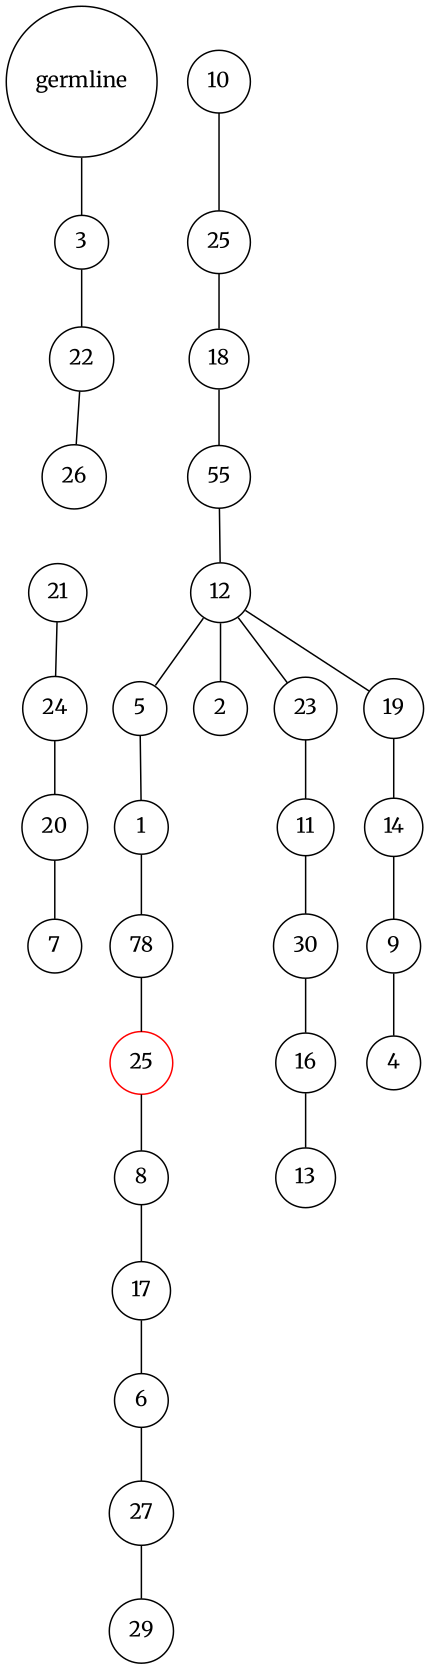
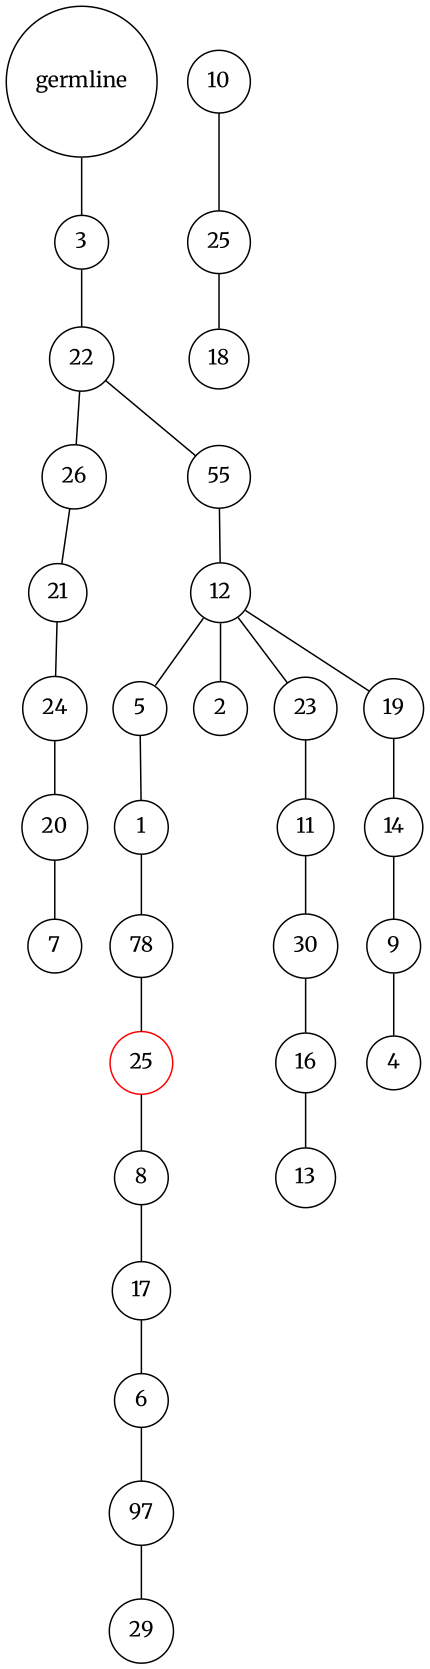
(219, 418) -> (151, 418)
none -> (66, 536)
(141, 1513) -> (141, 1513)
